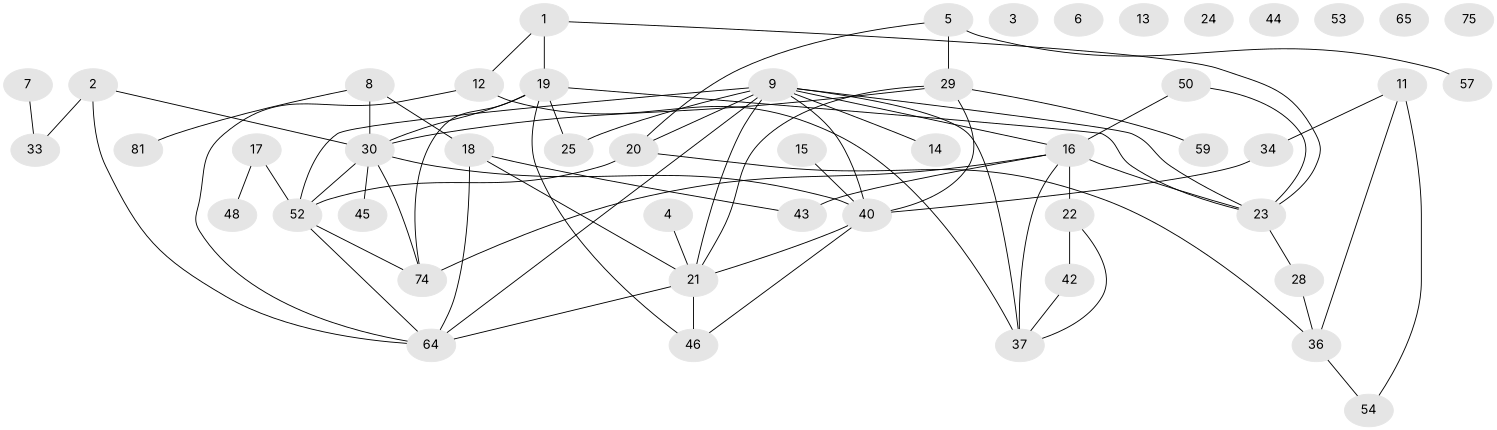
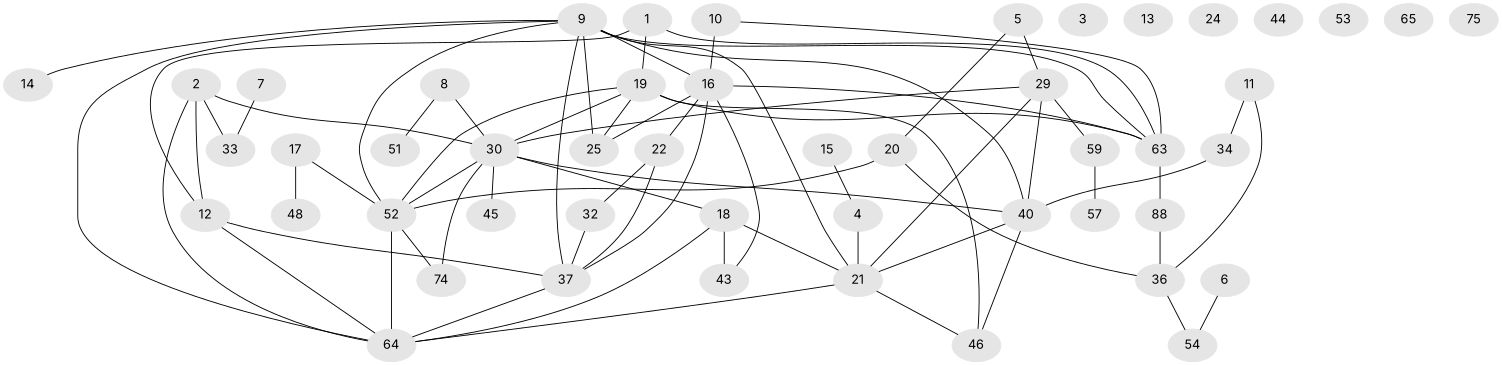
(1208, 52) -> (1095, 183)
(1186, 85) -> (716, 20)
(415, 115) -> (610, 183)
(703, 118) -> none
(428, 149) -> (495, 117)
(138, 150) -> (395, 150)
none -> (197, 150)
(768, 179) -> (657, 114)
(834, 183) -> (843, 182)
(1261, 215) -> (1160, 150)
(1421, 252) -> (1209, 313)
(1070, 280) -> (590, 215)
(1299, 280) -> (1160, 215)
none -> (479, 313)
